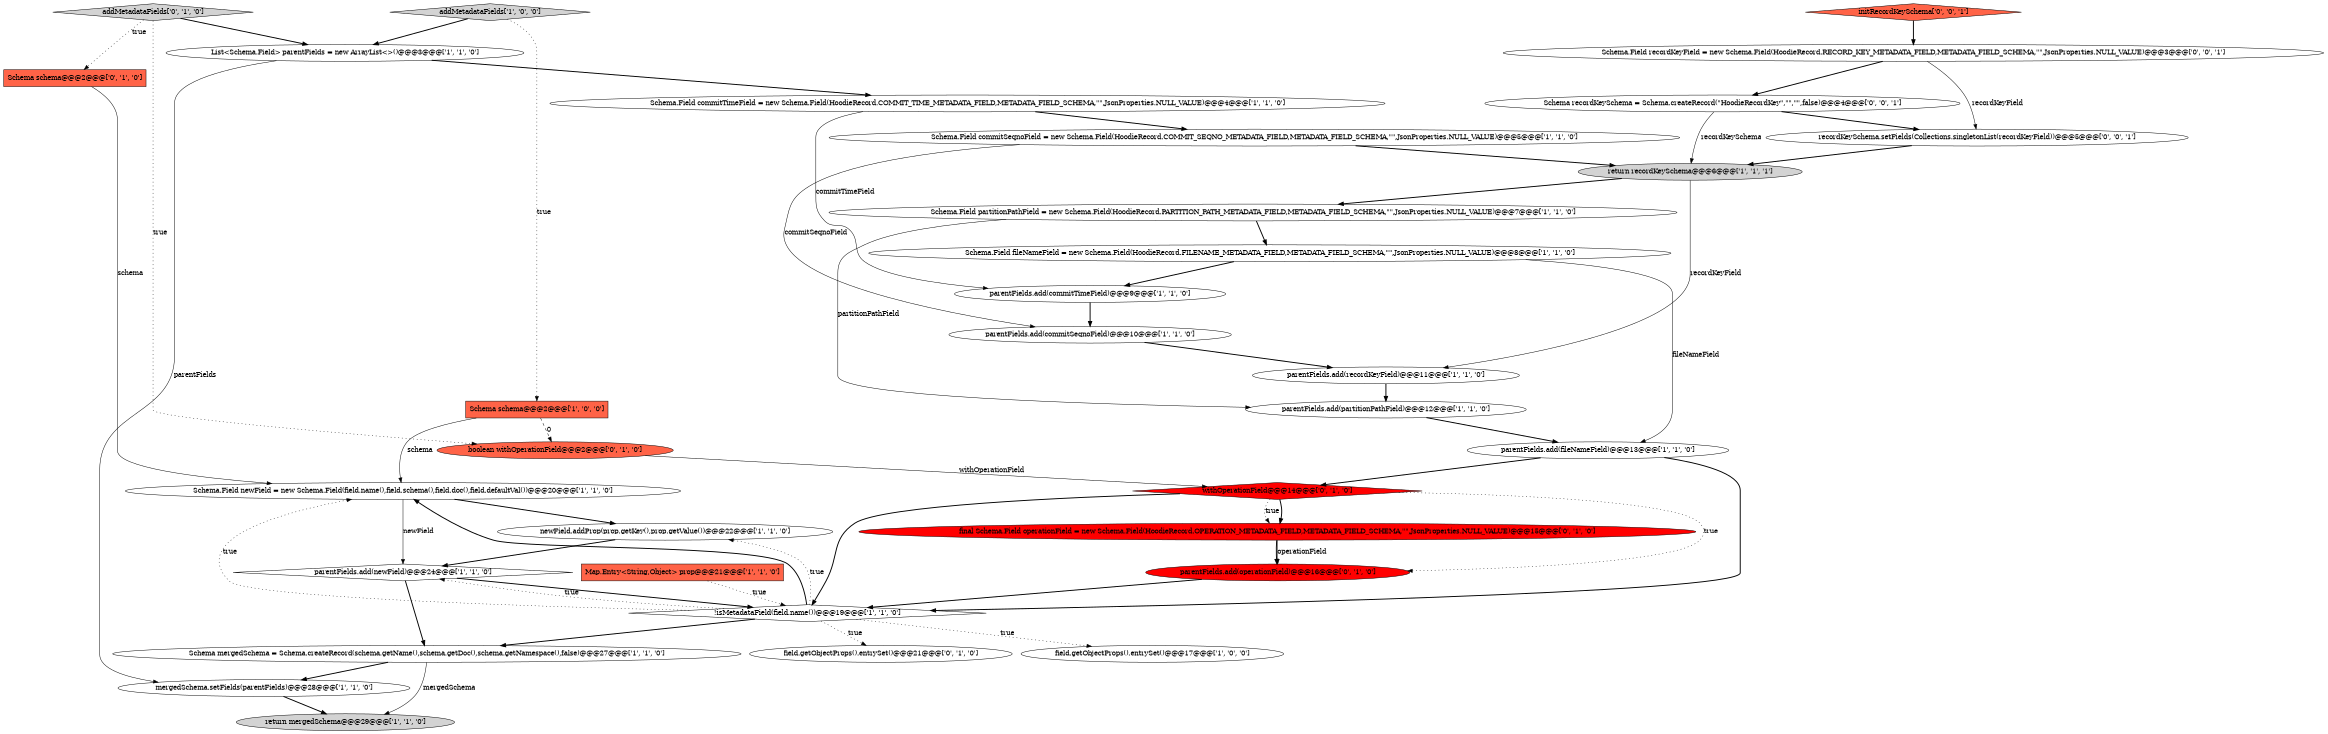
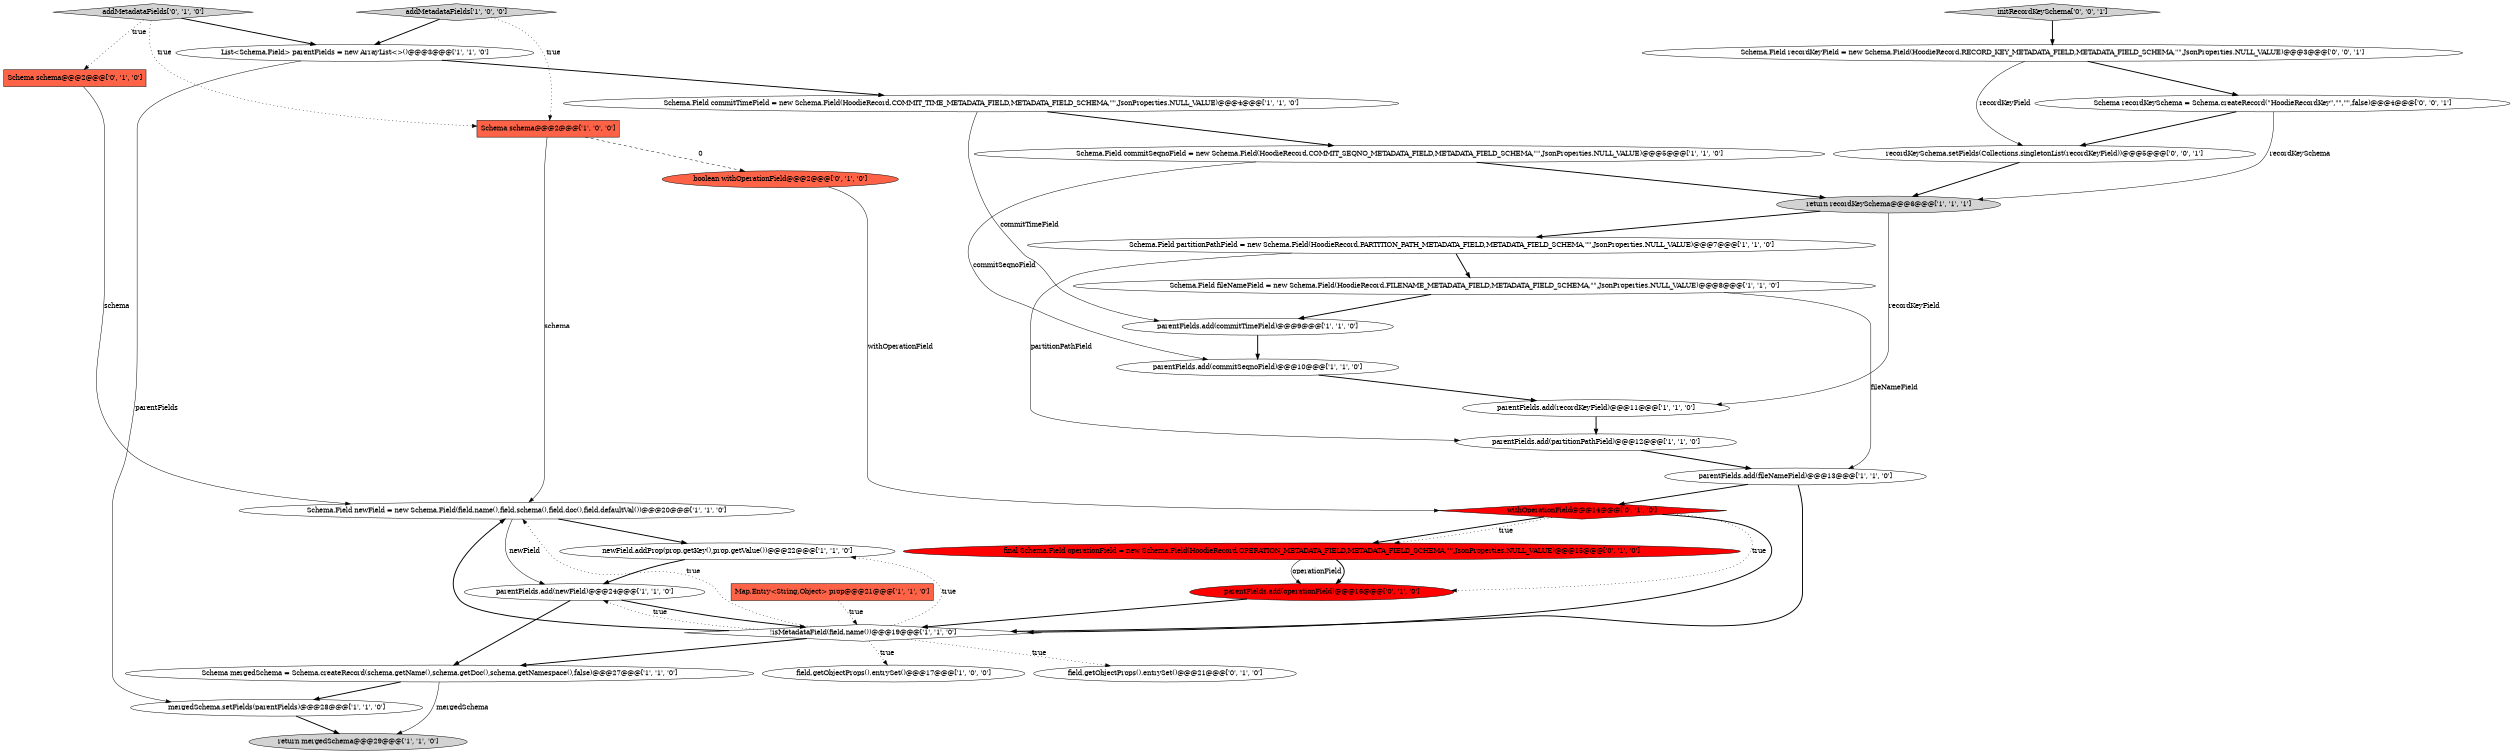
(1913, 12) -> (2052, 12)
(153, 376) -> (289, 108)
(403, 572) -> (585, 592)
